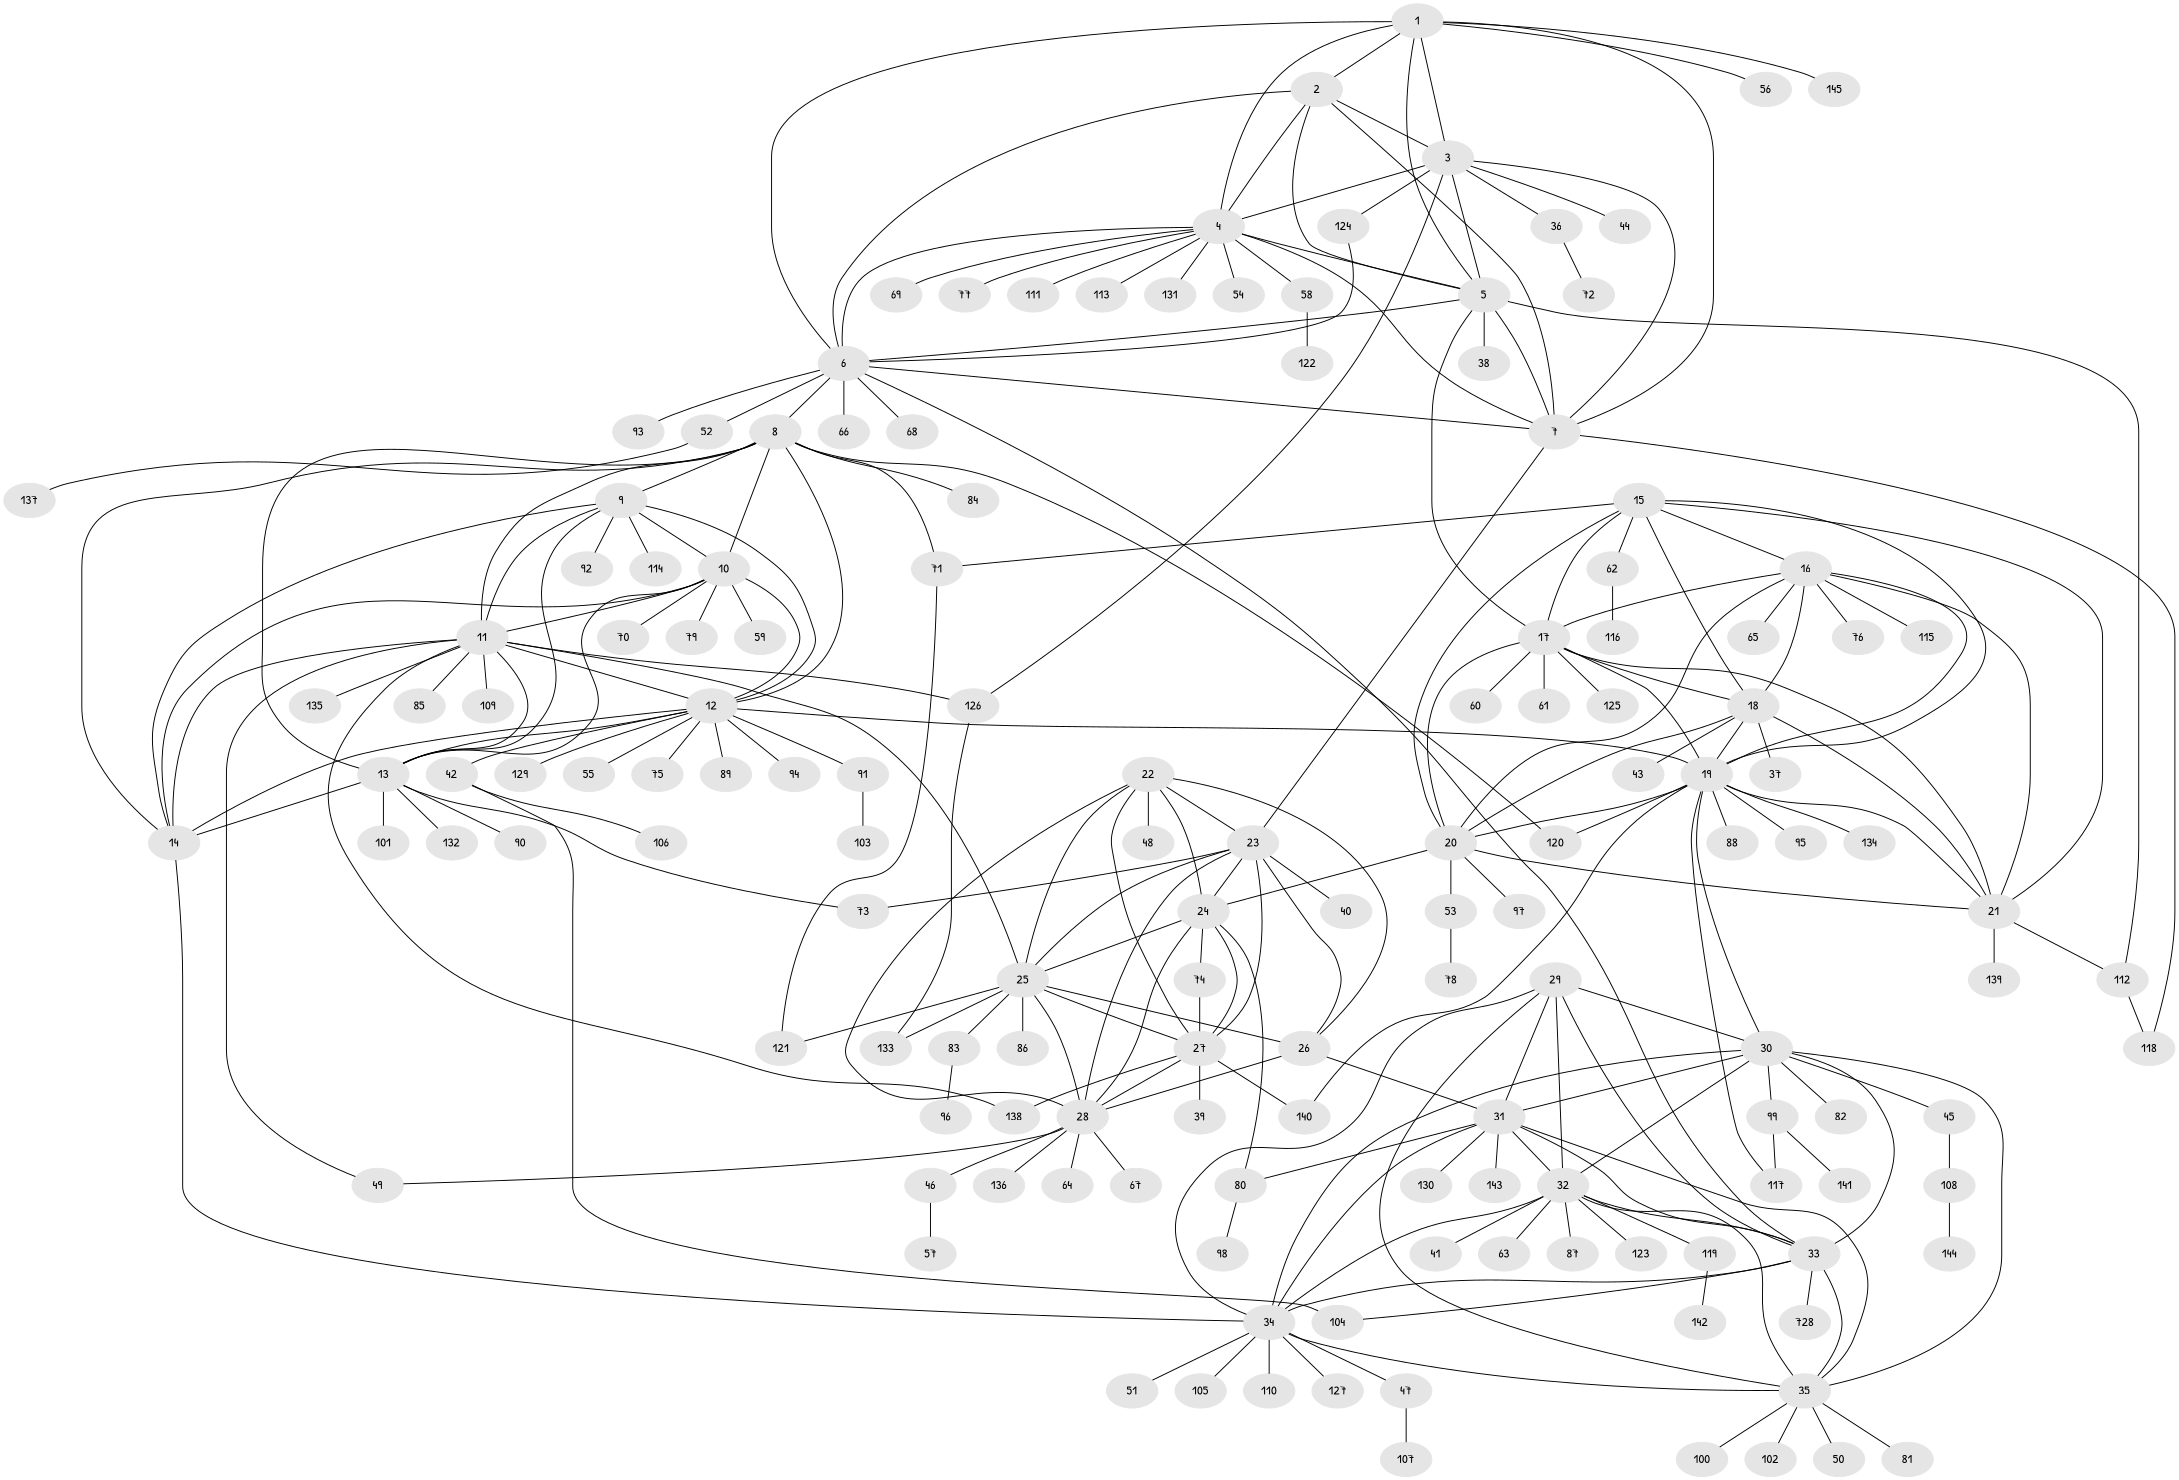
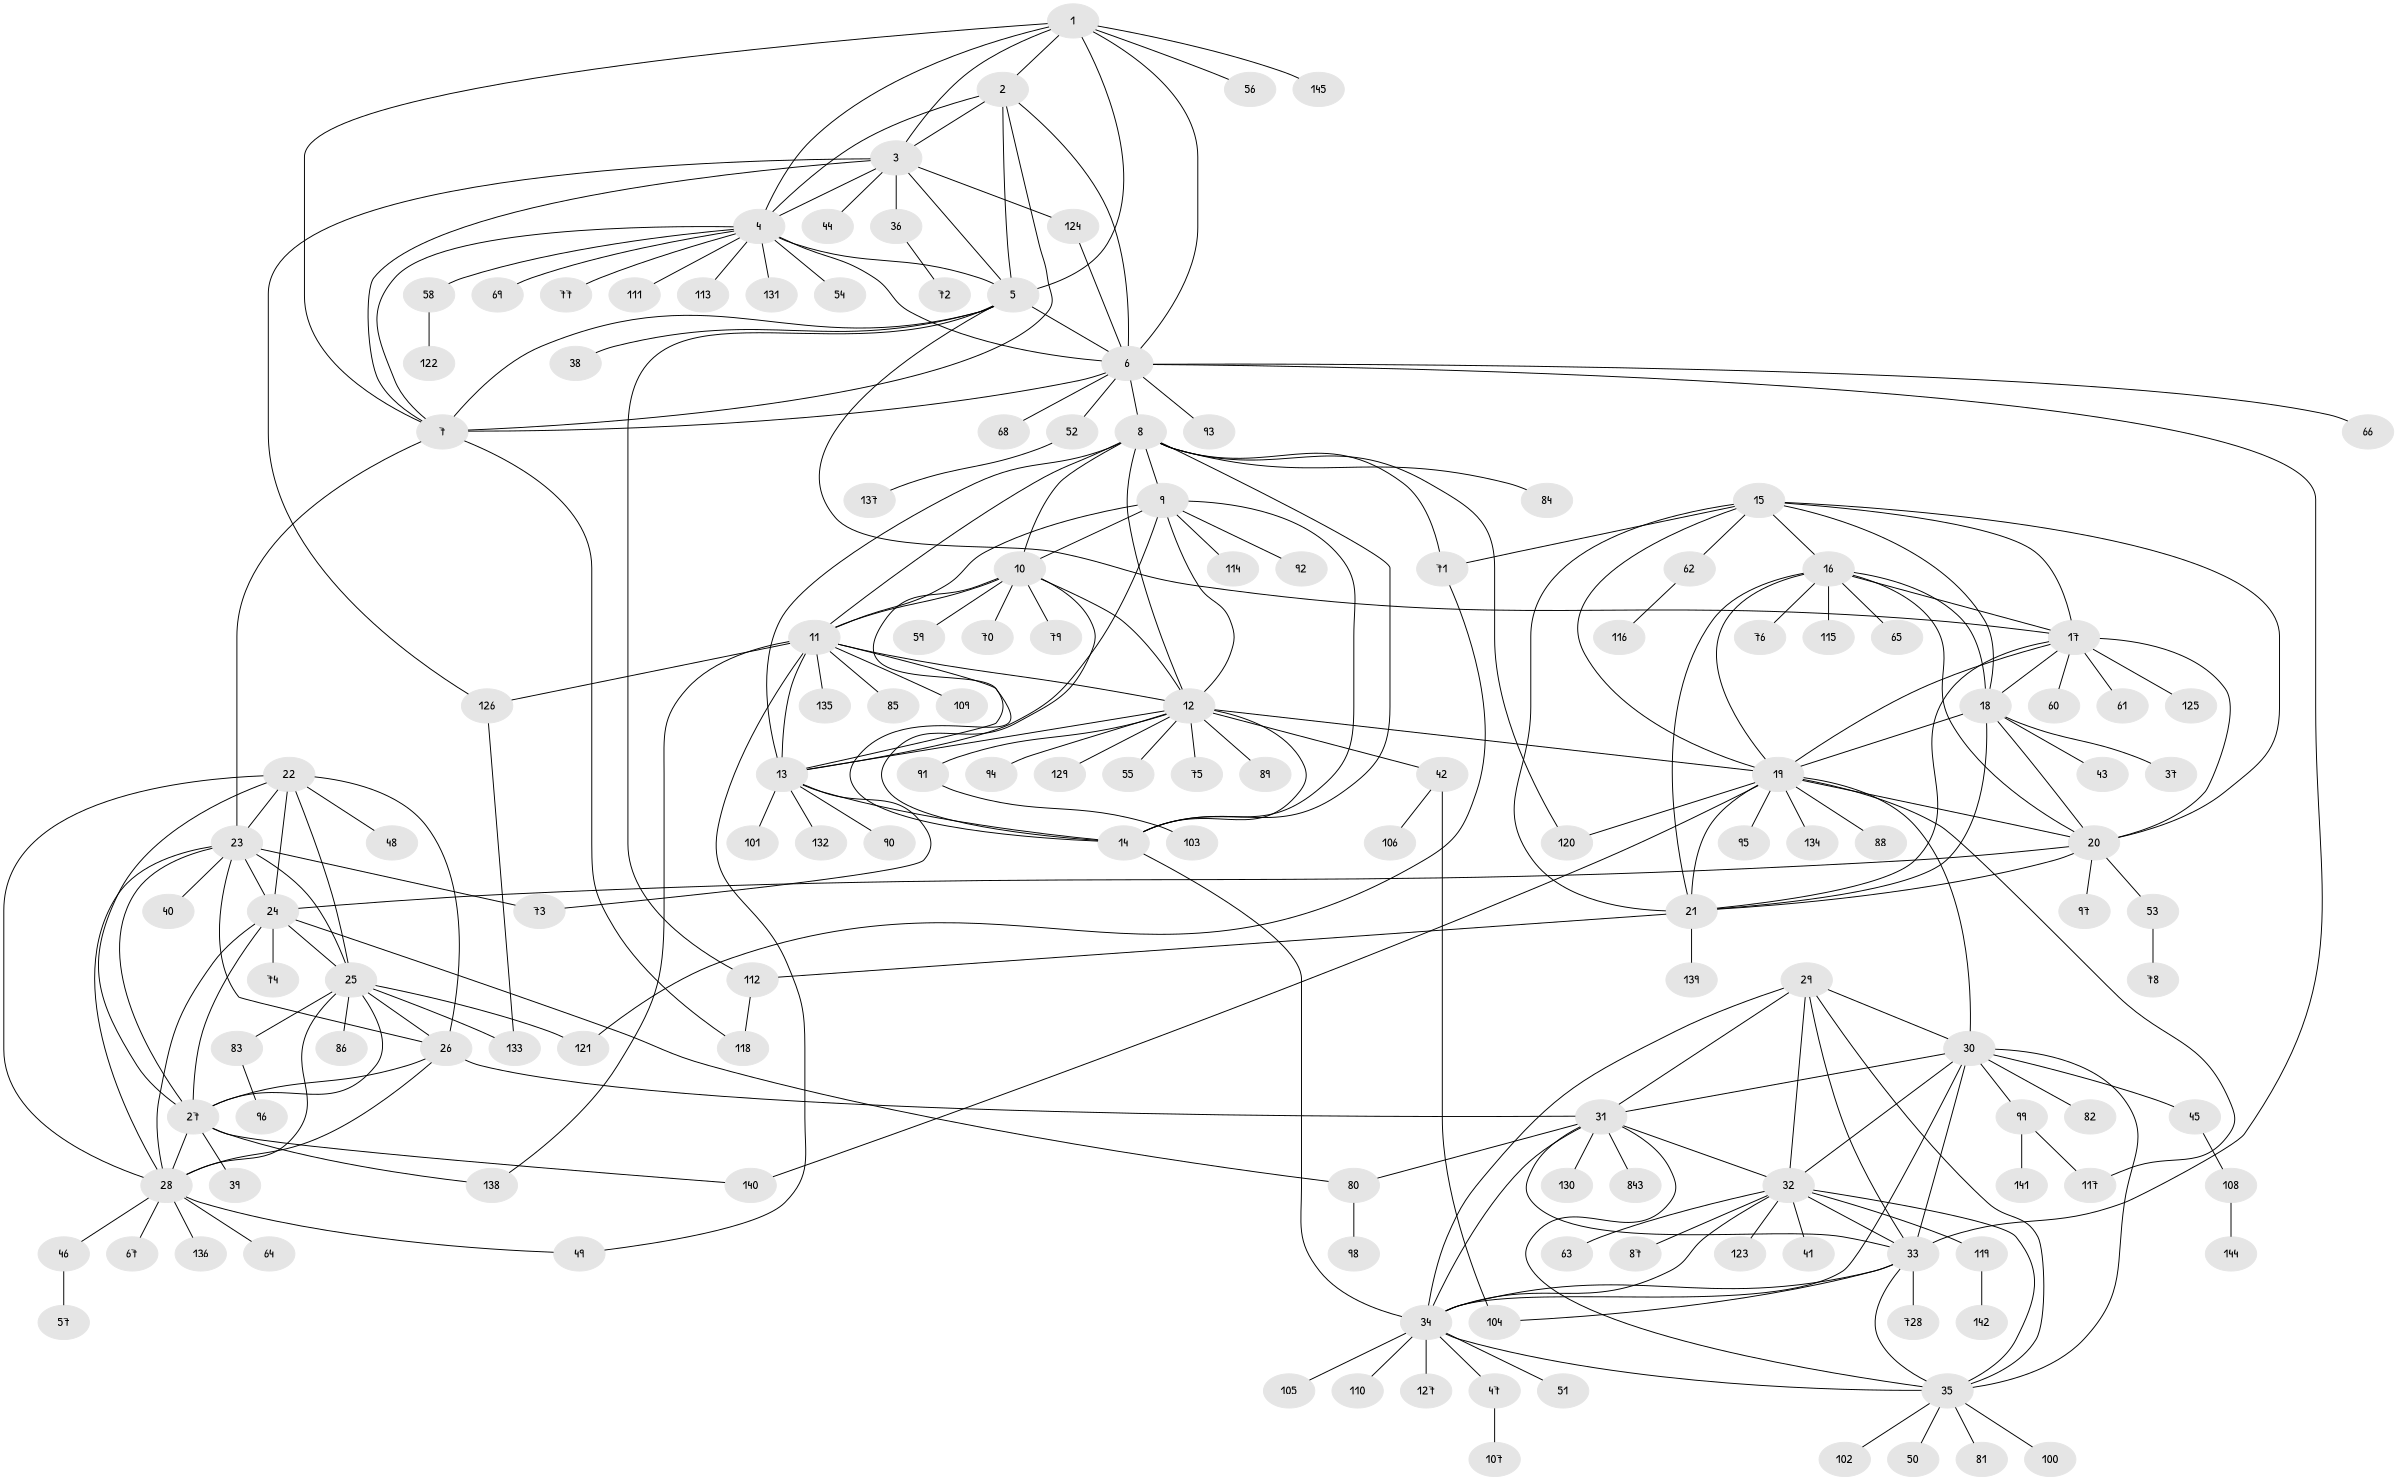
(810, 707) -> none
(1200, 1014) -> (319, 1082)
(1495, 1185) -> (1635, 1185)
